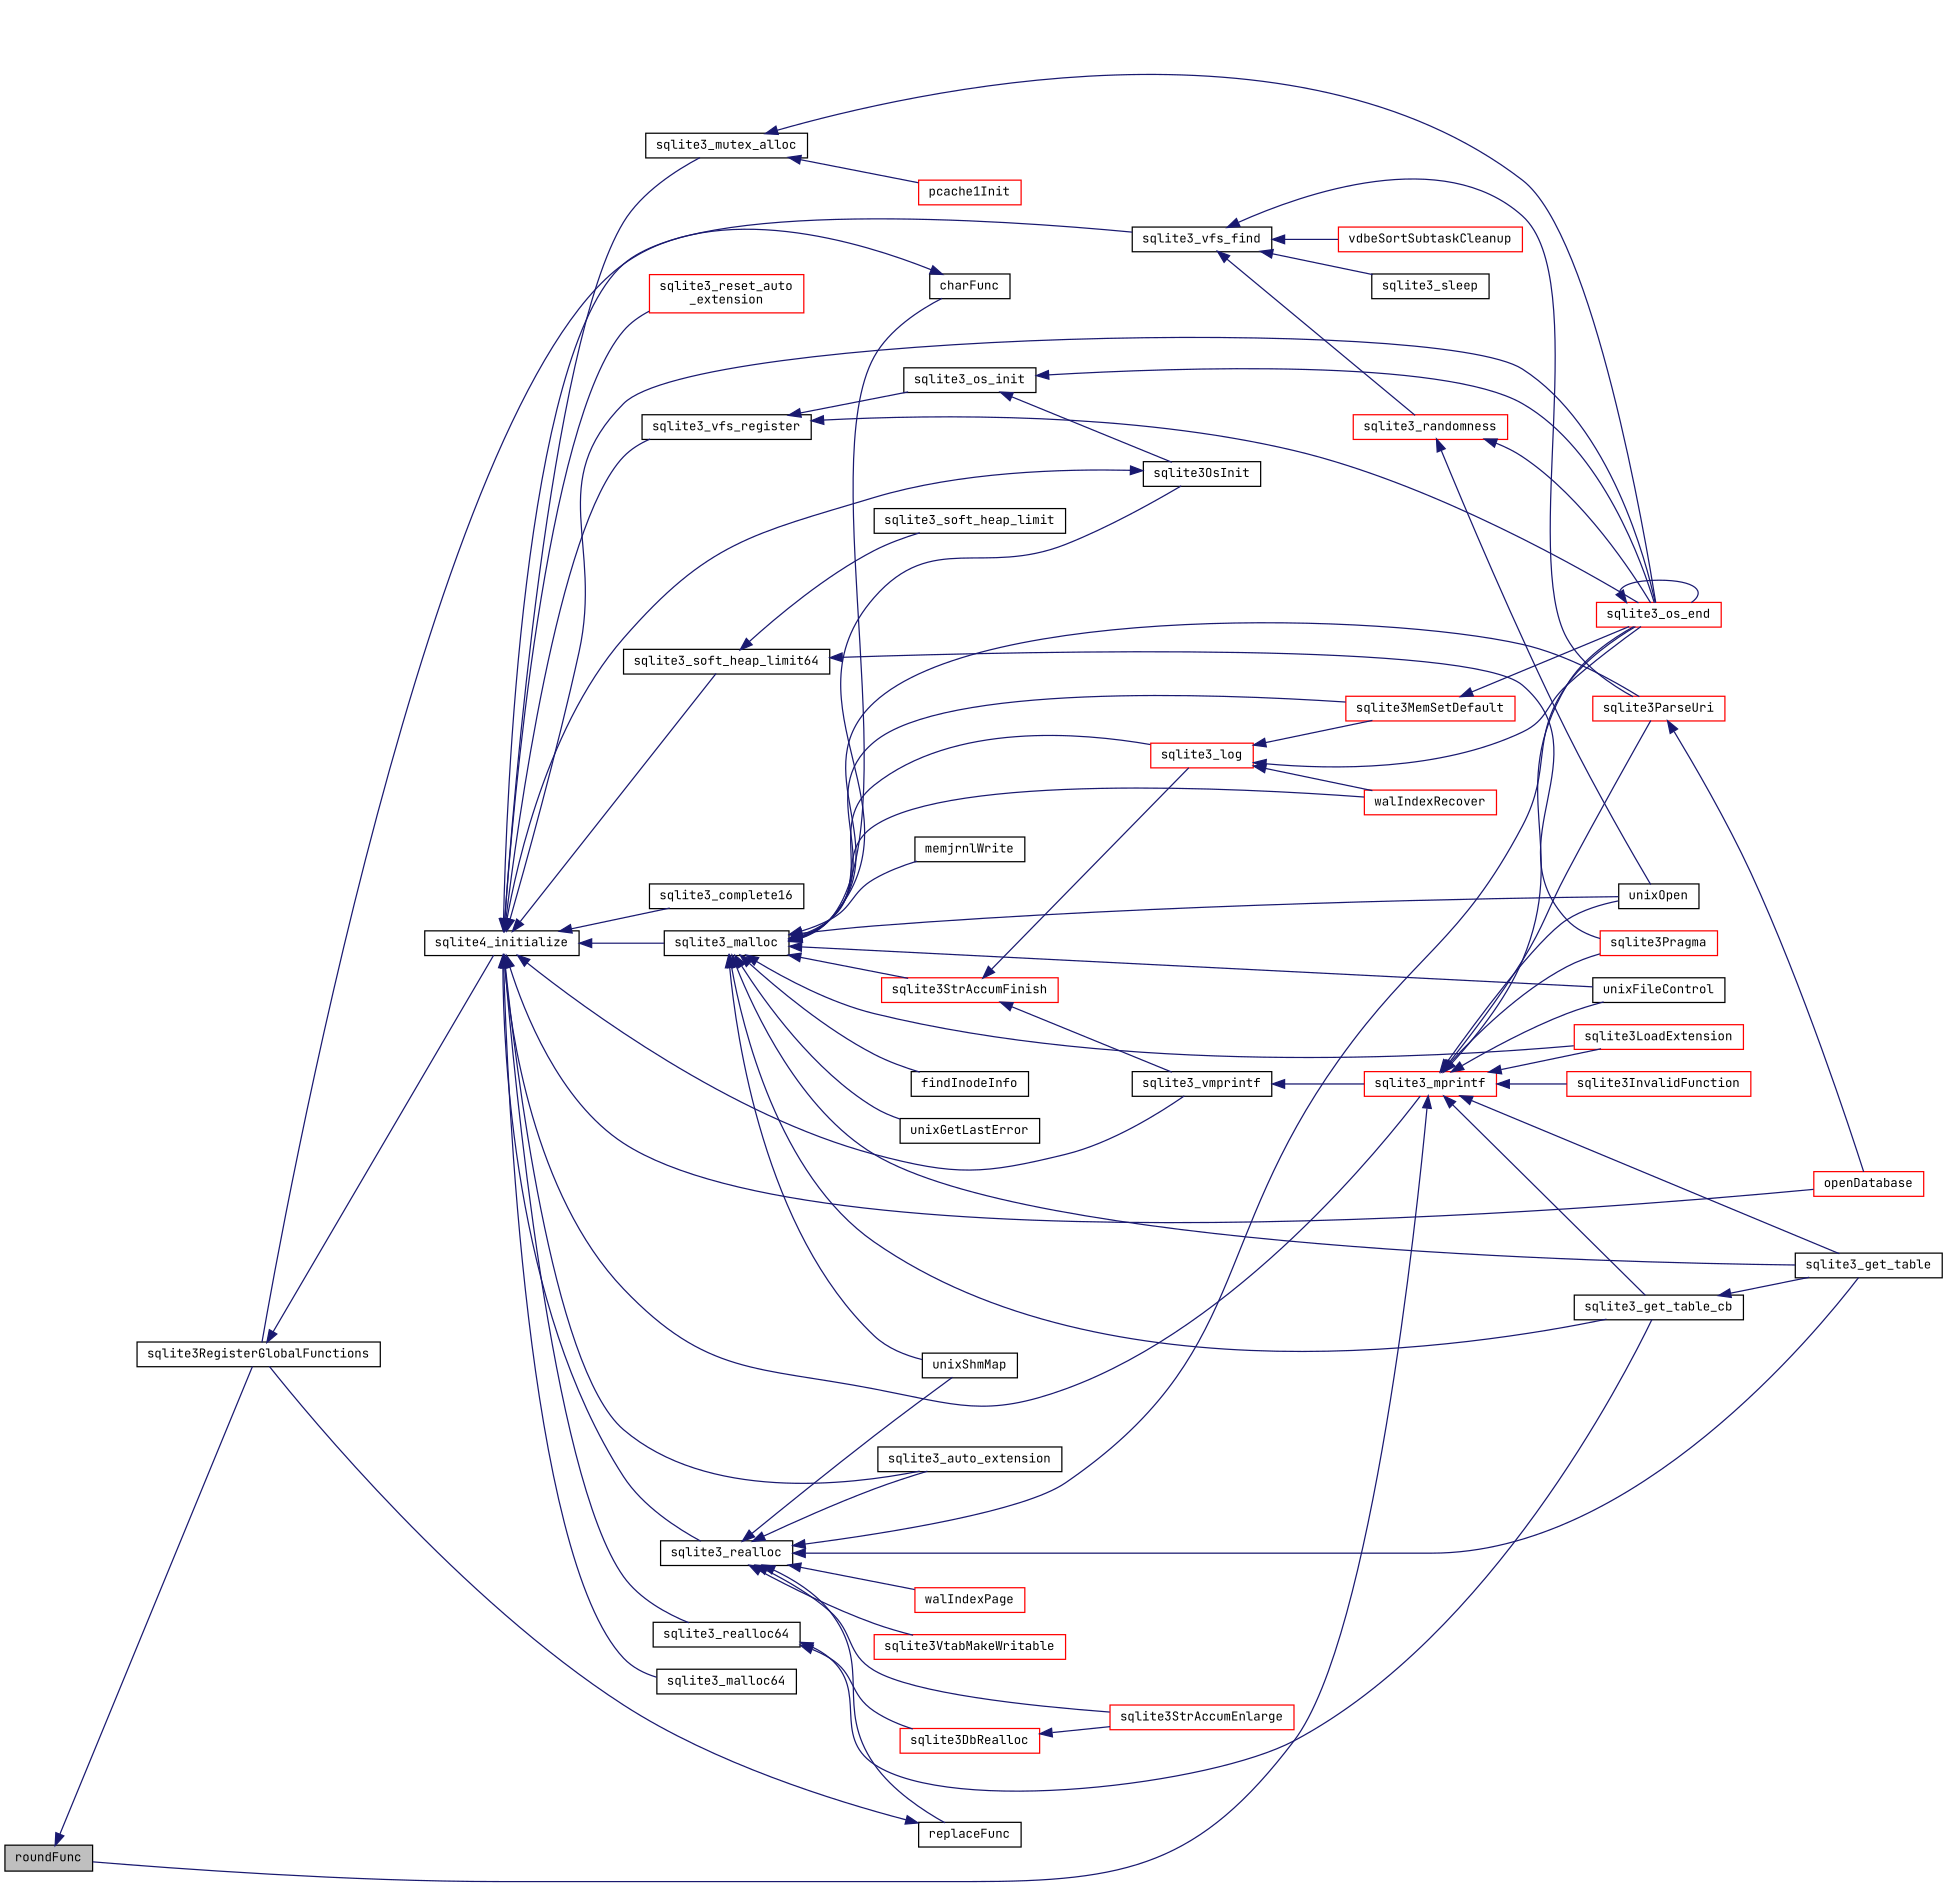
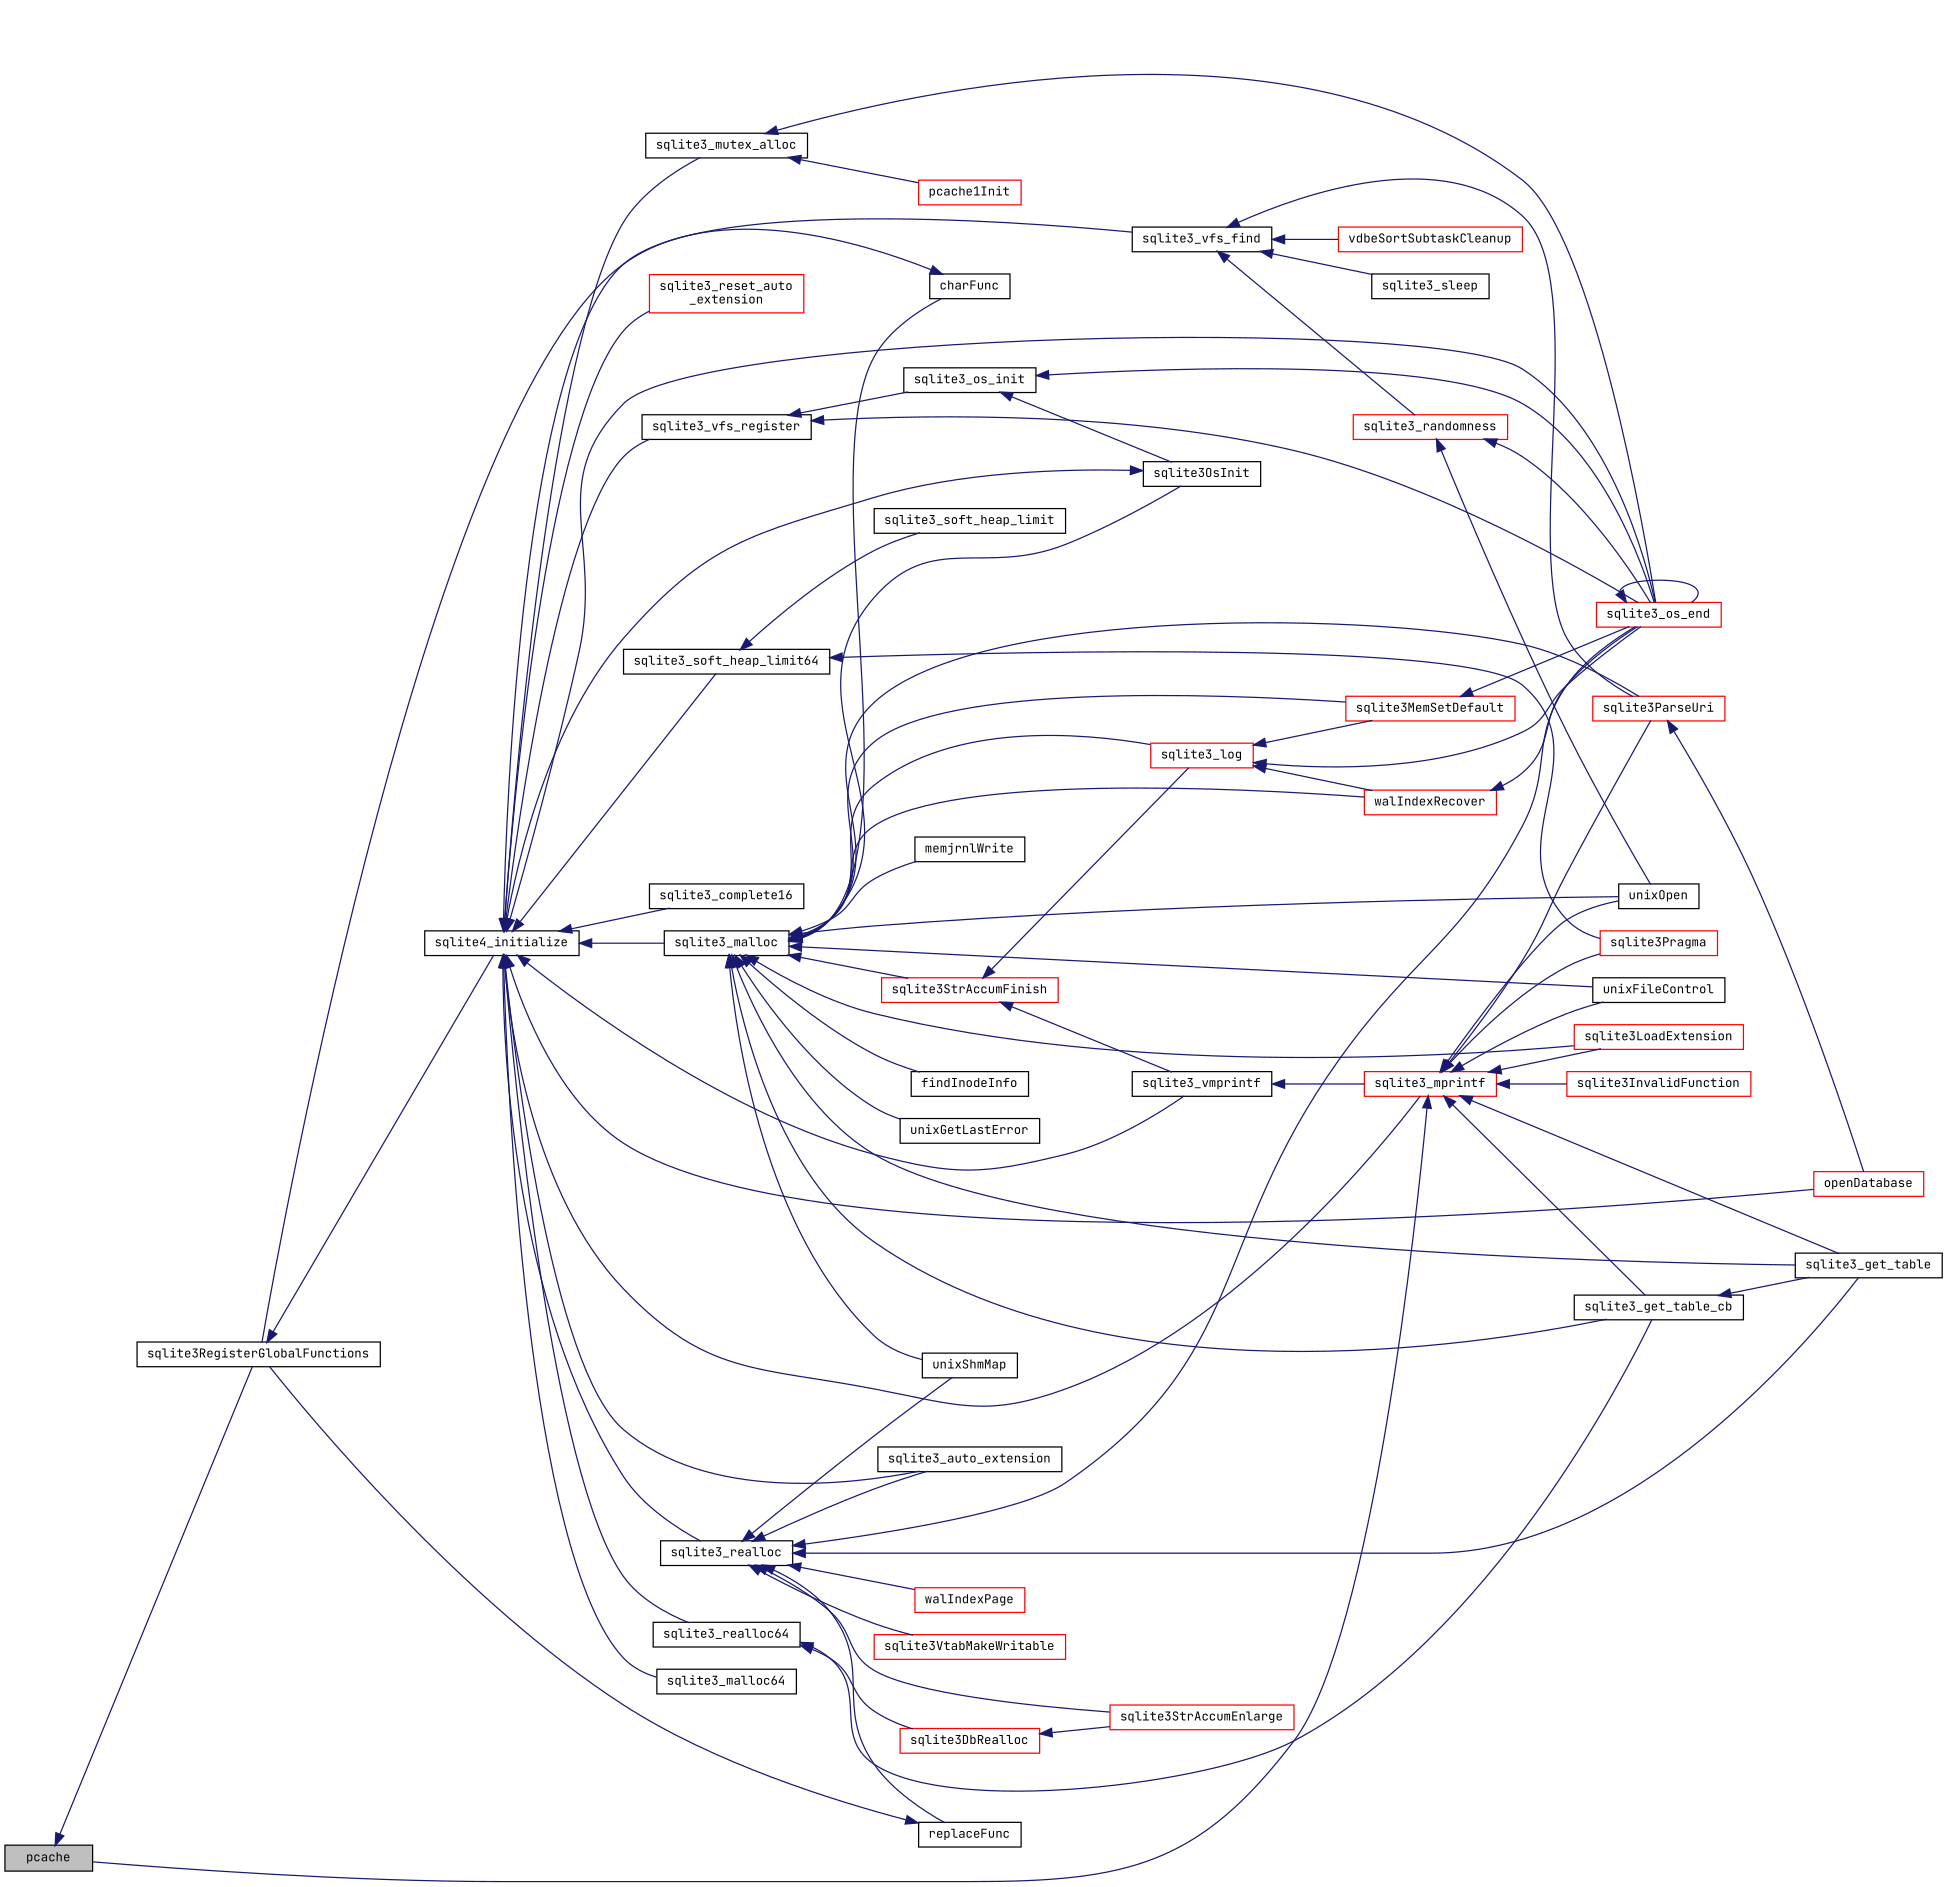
(1536, 913) -> (1558, 698)
(49, 1858) -> (49, 1858)
